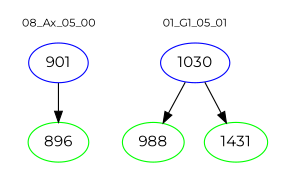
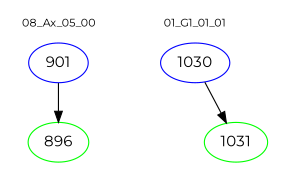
(195, 24) -> (195, 24)
(153, 142) -> none
(236, 142) -> (236, 142)
